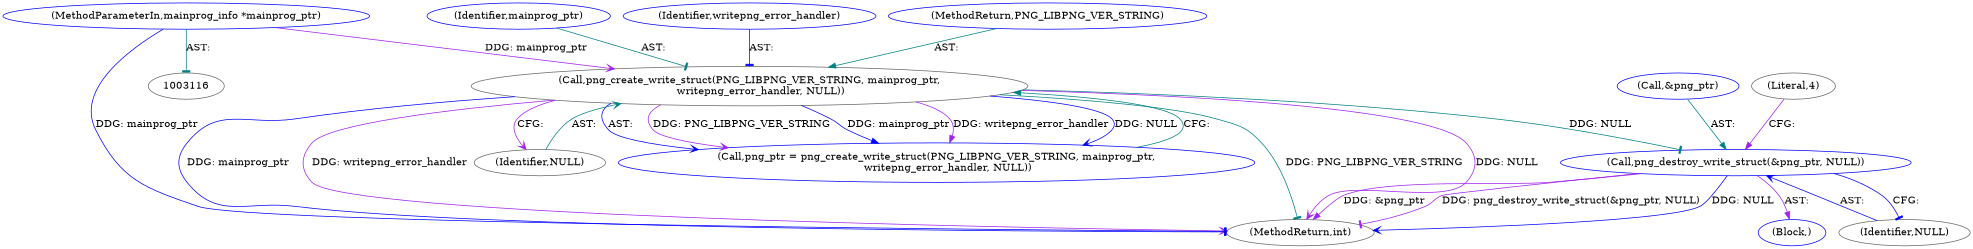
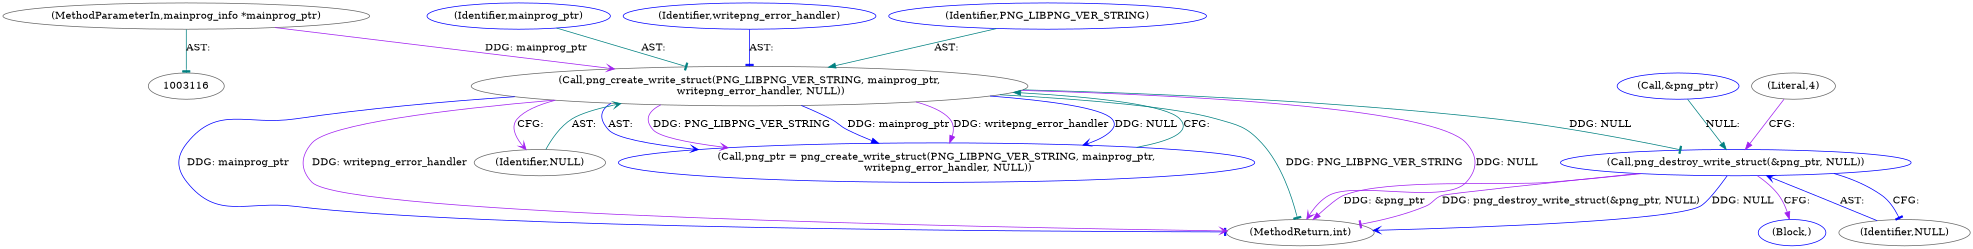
(186, 16) -> (186, 16)
(1048, 16) -> (1048, 16)
(1725, 124) -> (1725, 124)
(1799, 201) -> (1799, 201)
(352, 217) -> none
